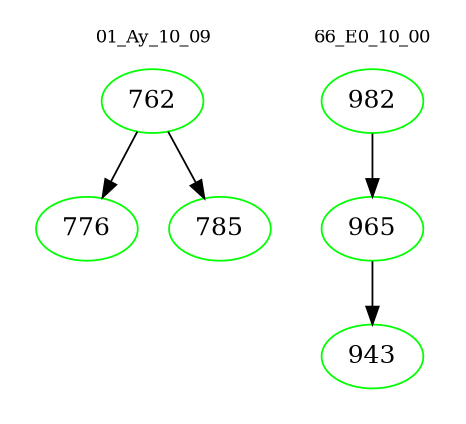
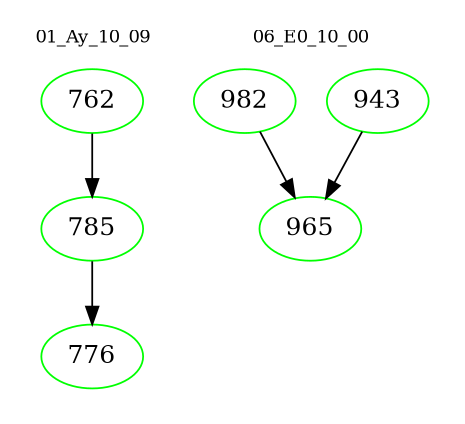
(372, 38) -> (311, 38)
(124, 157) -> (92, 284)
(372, 284) -> (348, 157)
